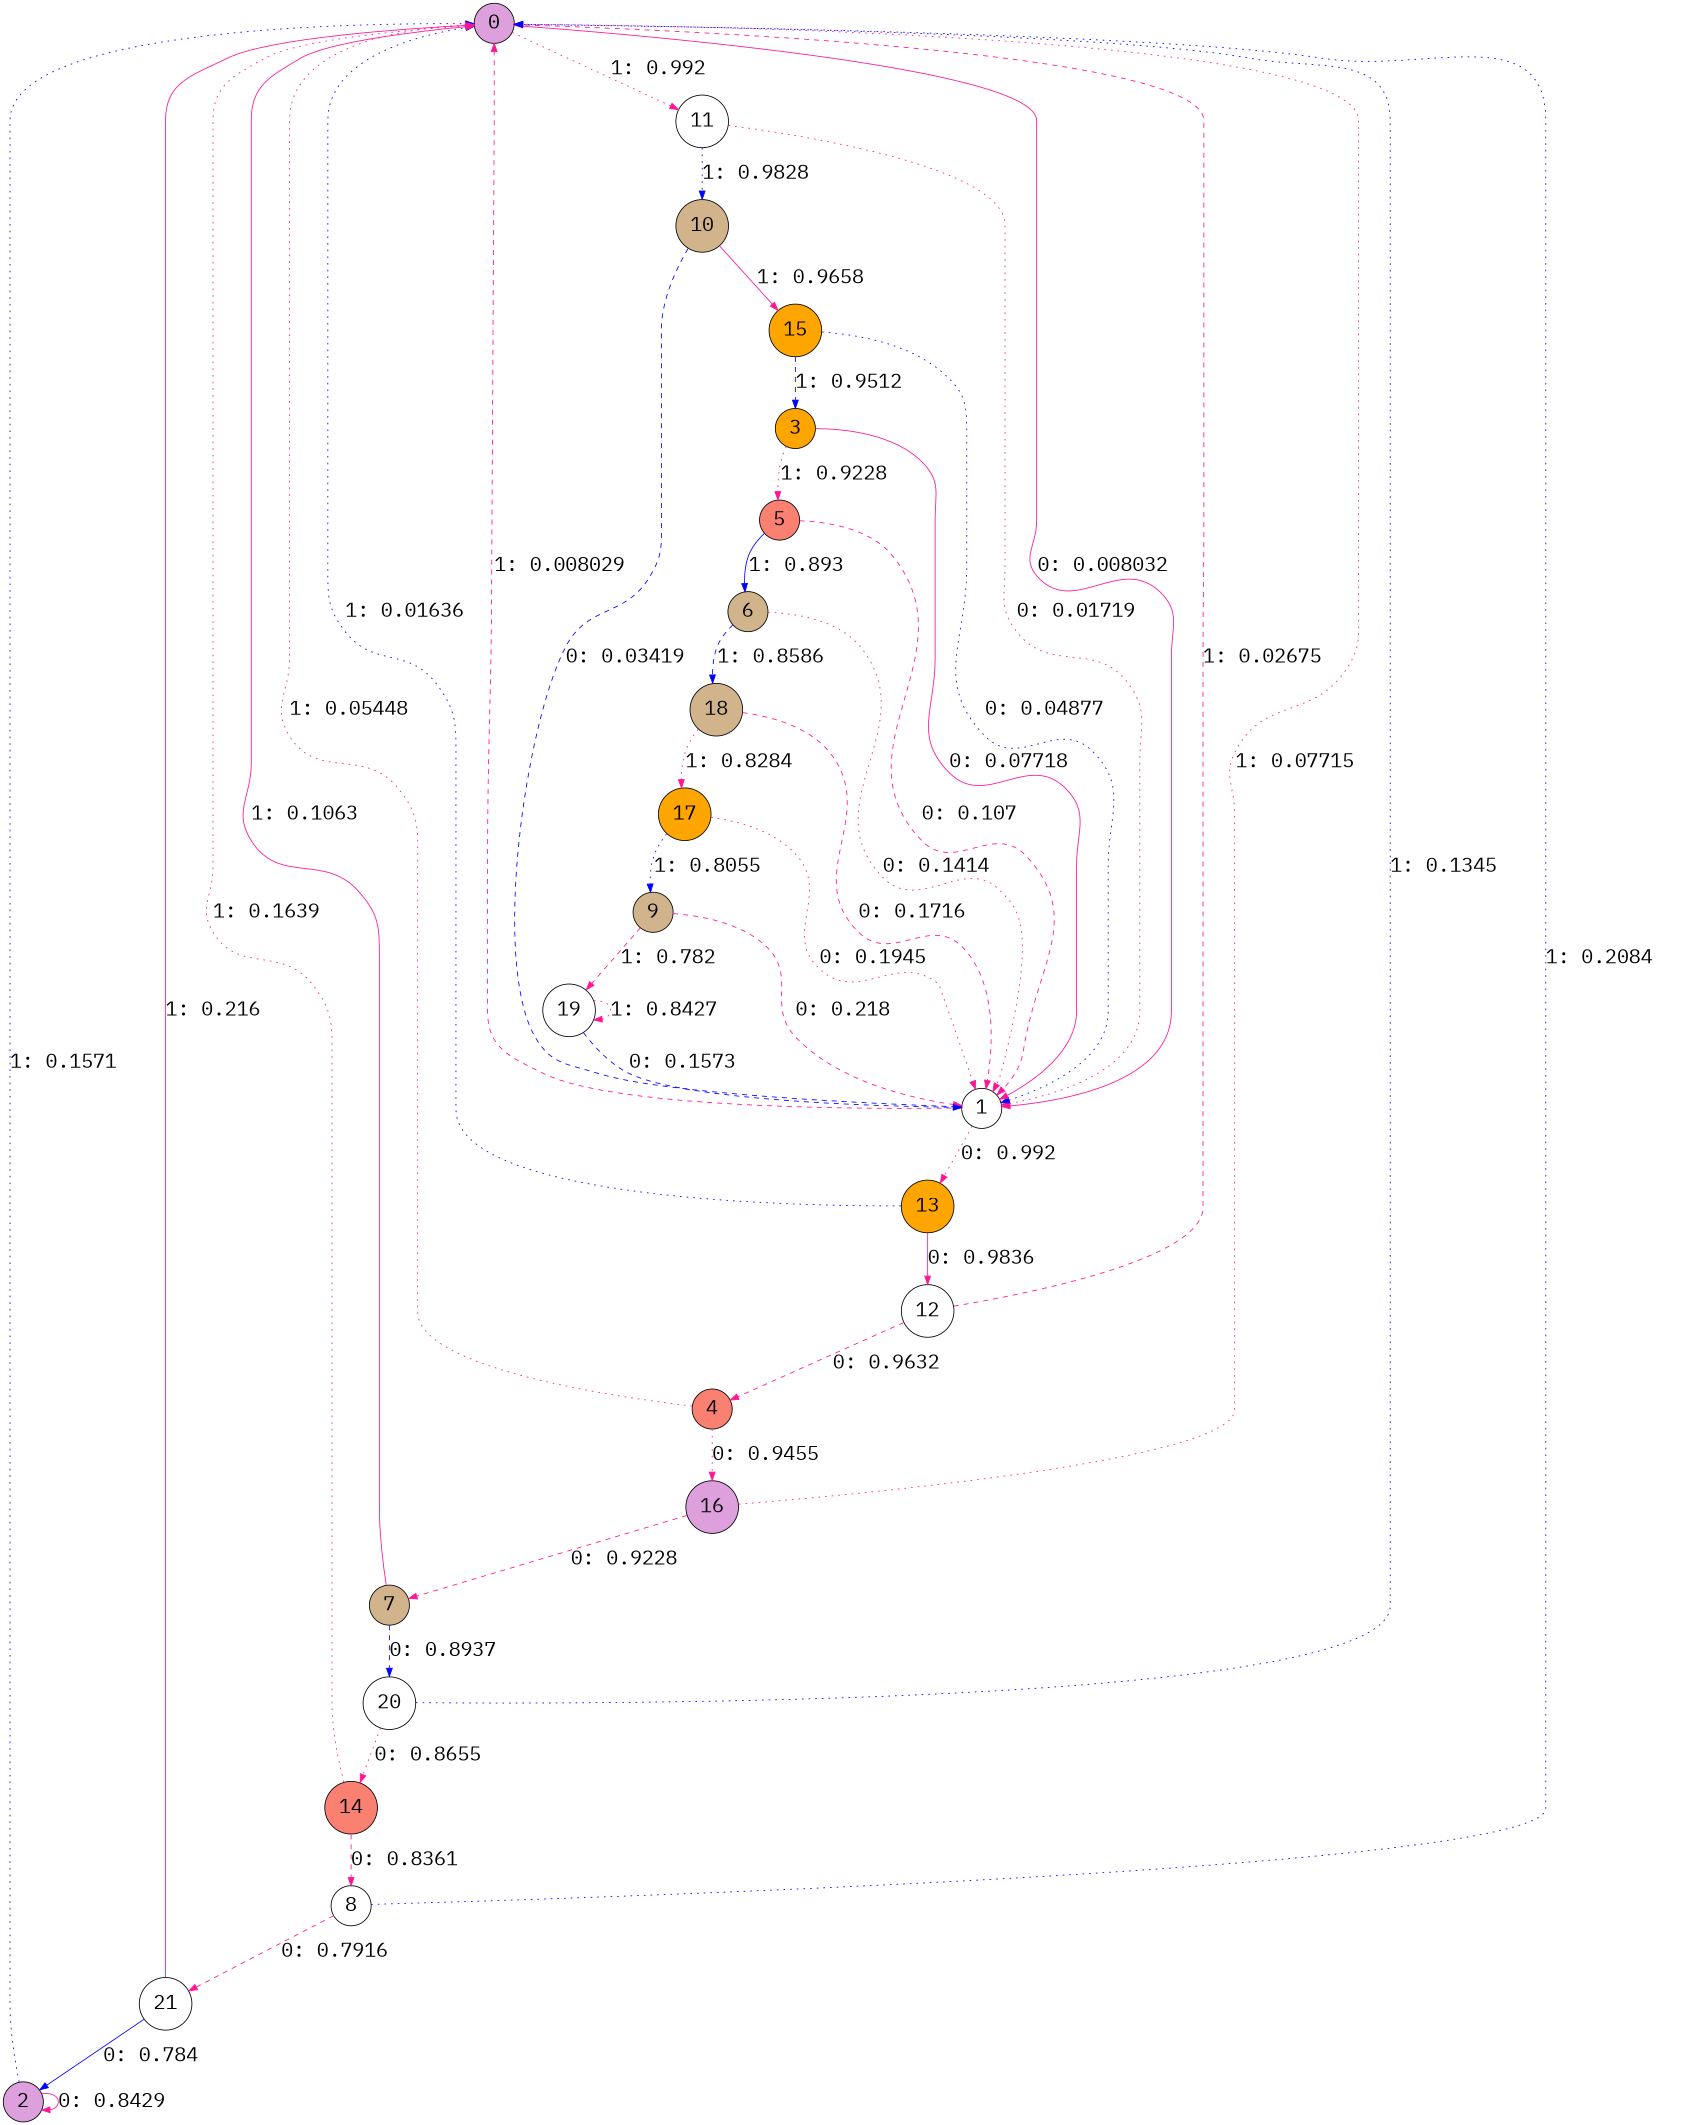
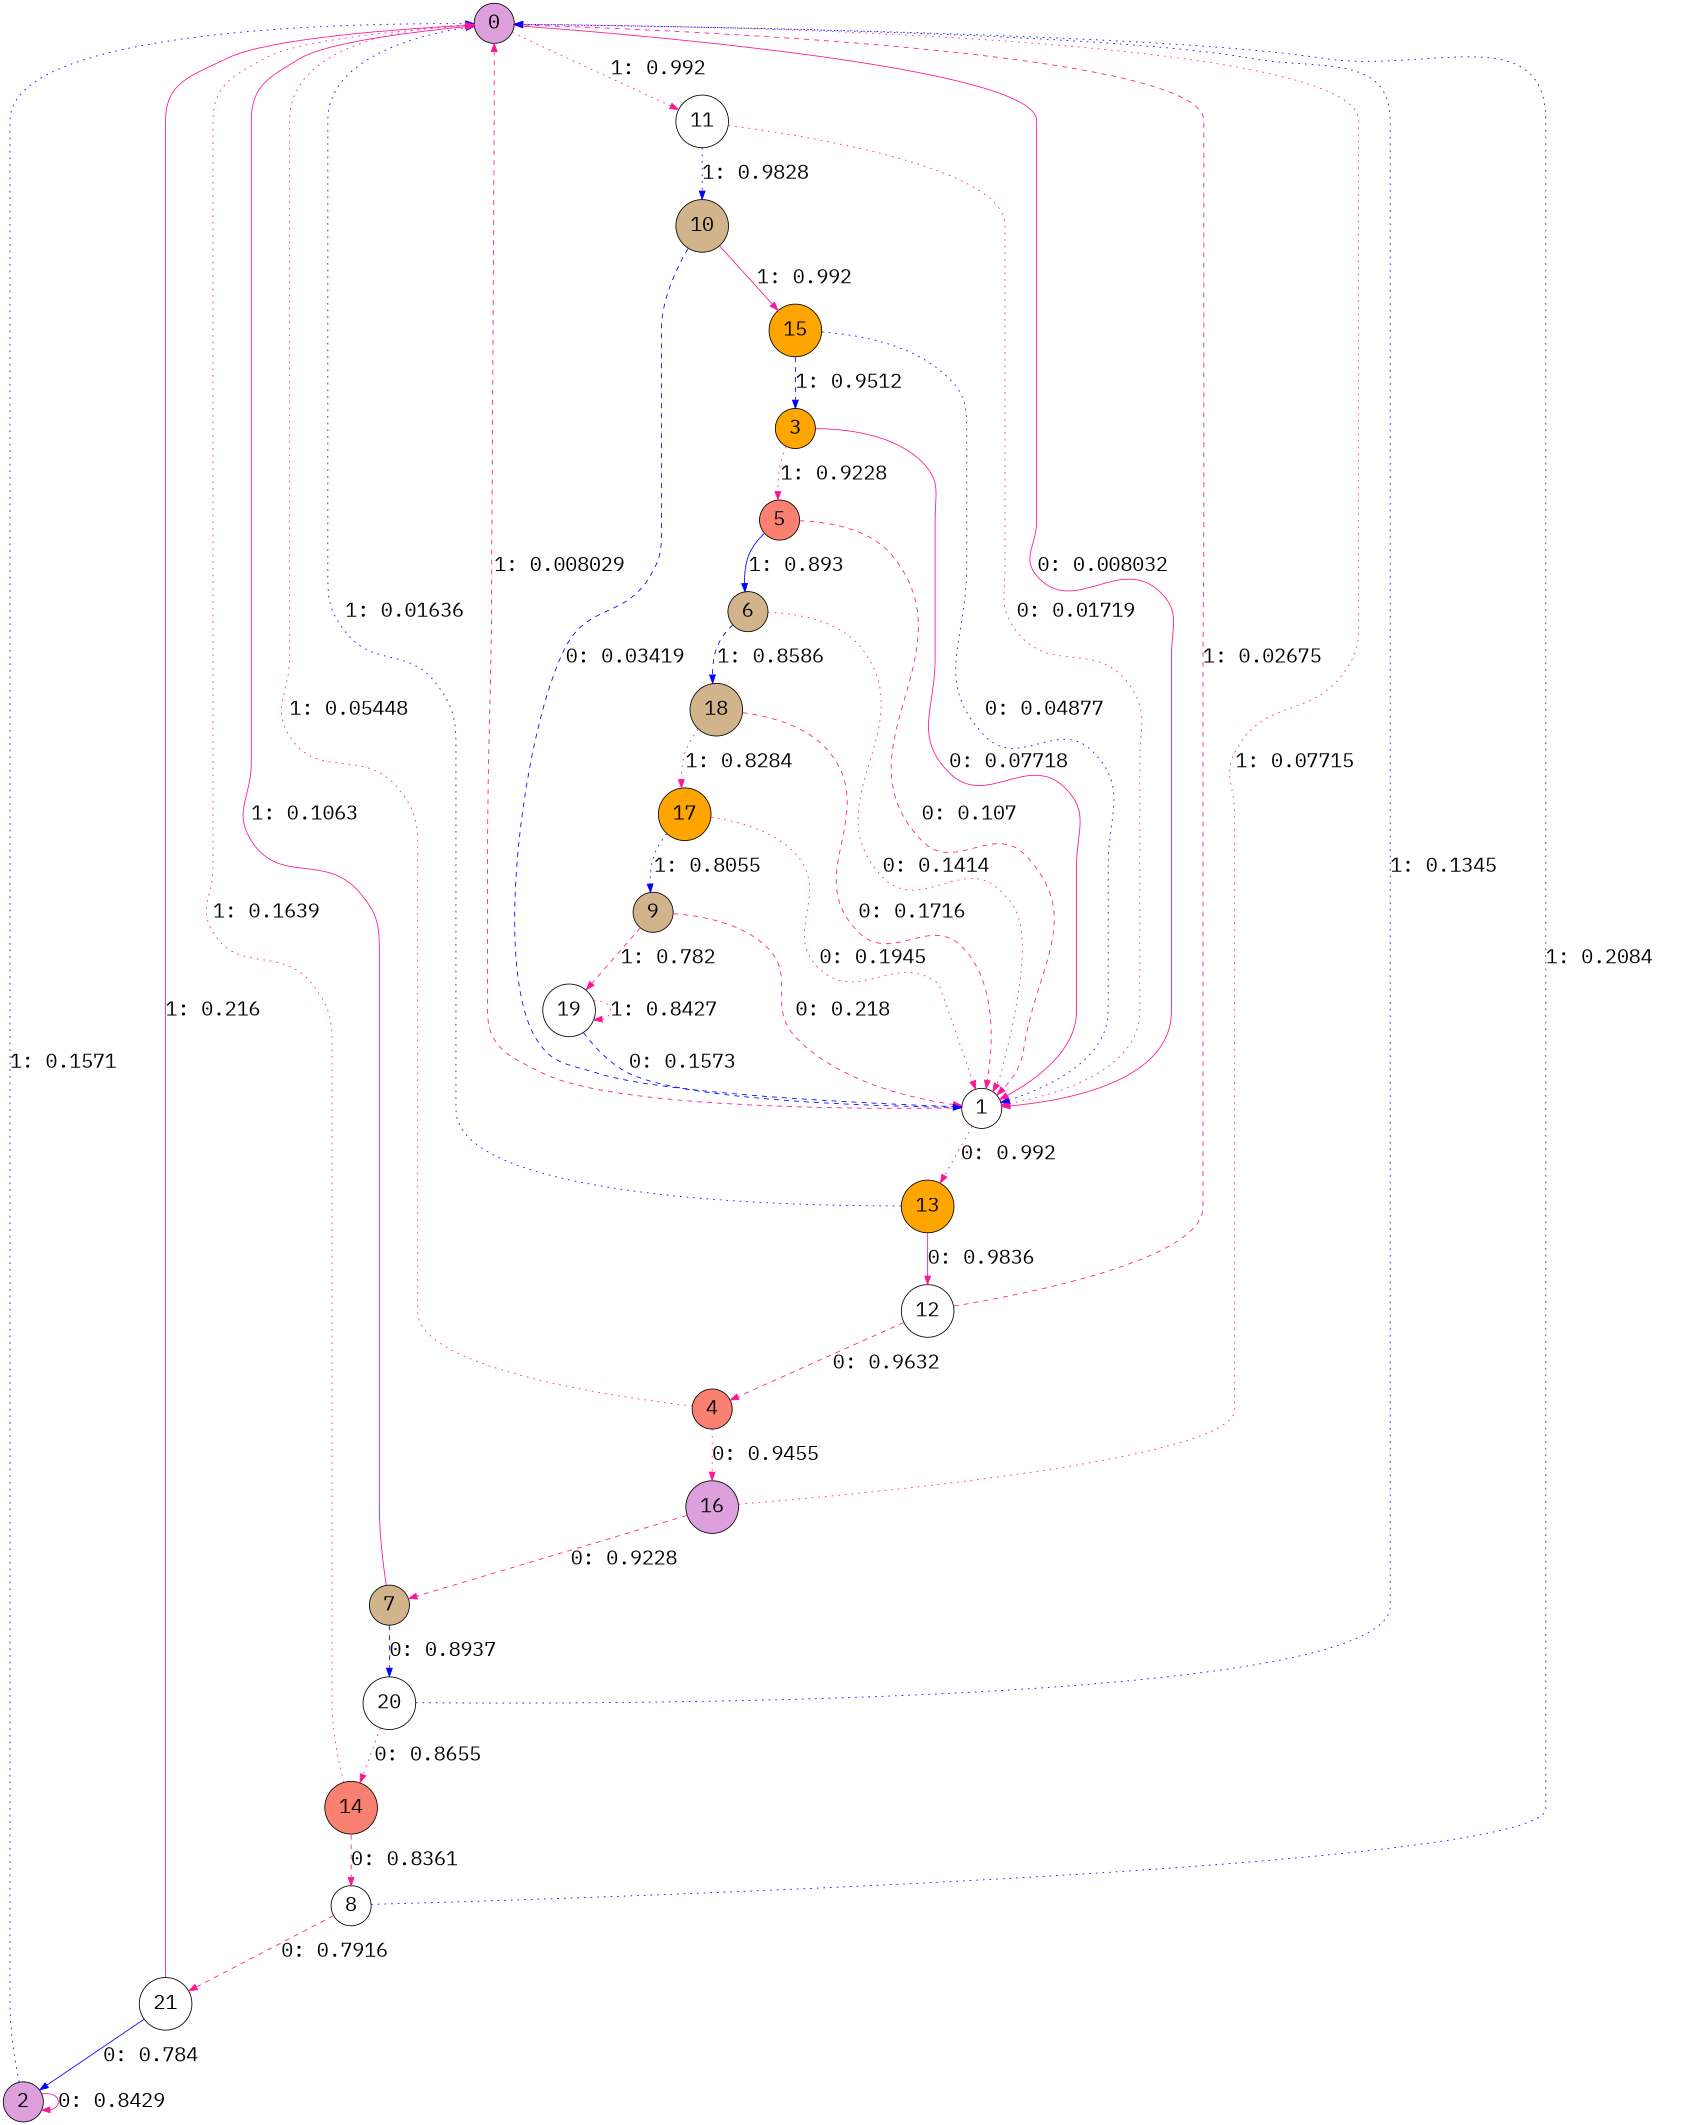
(829, 278) -> (829, 278)
